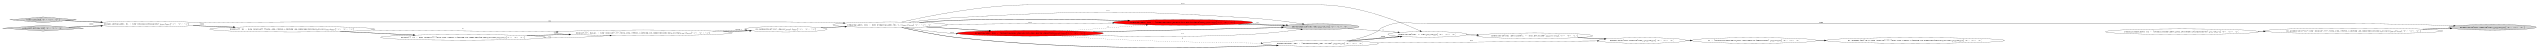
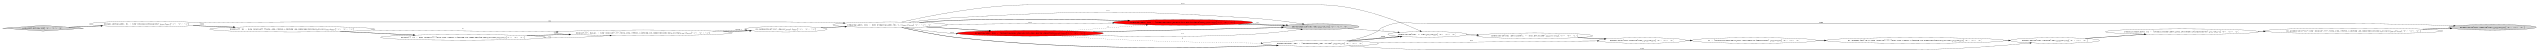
(43, 20) -> none
none -> (2055, 40)
